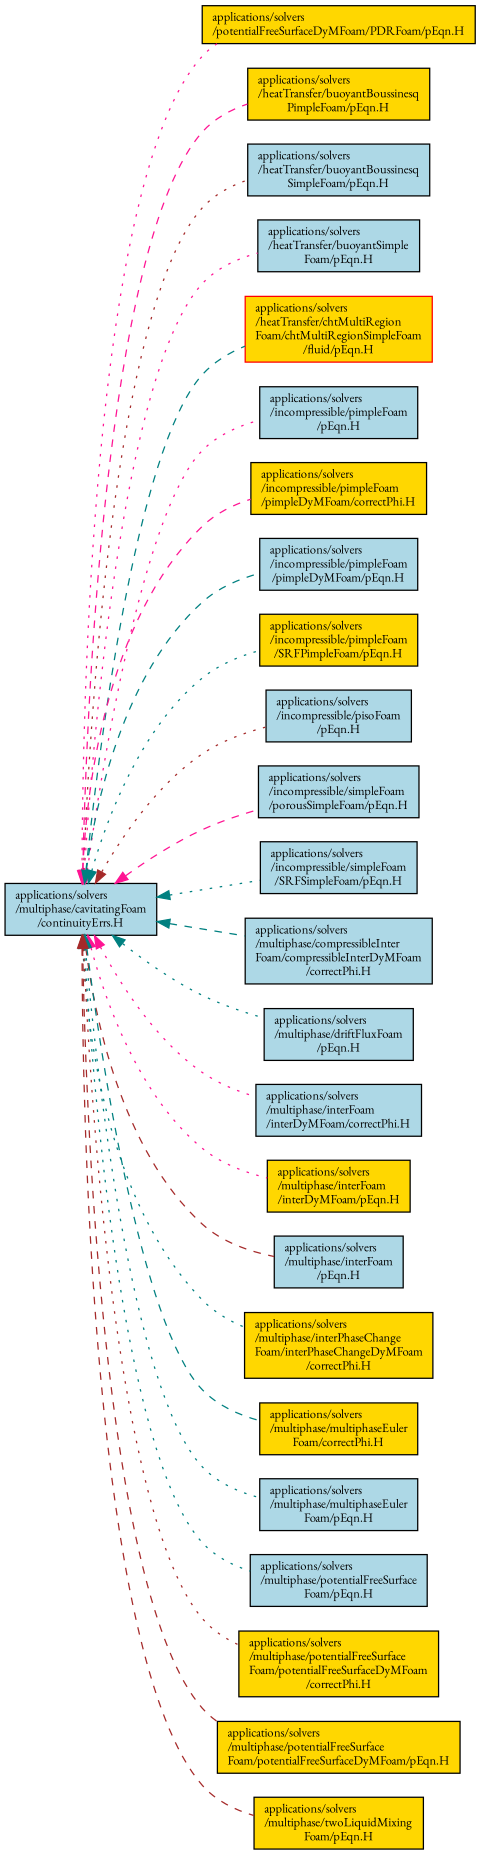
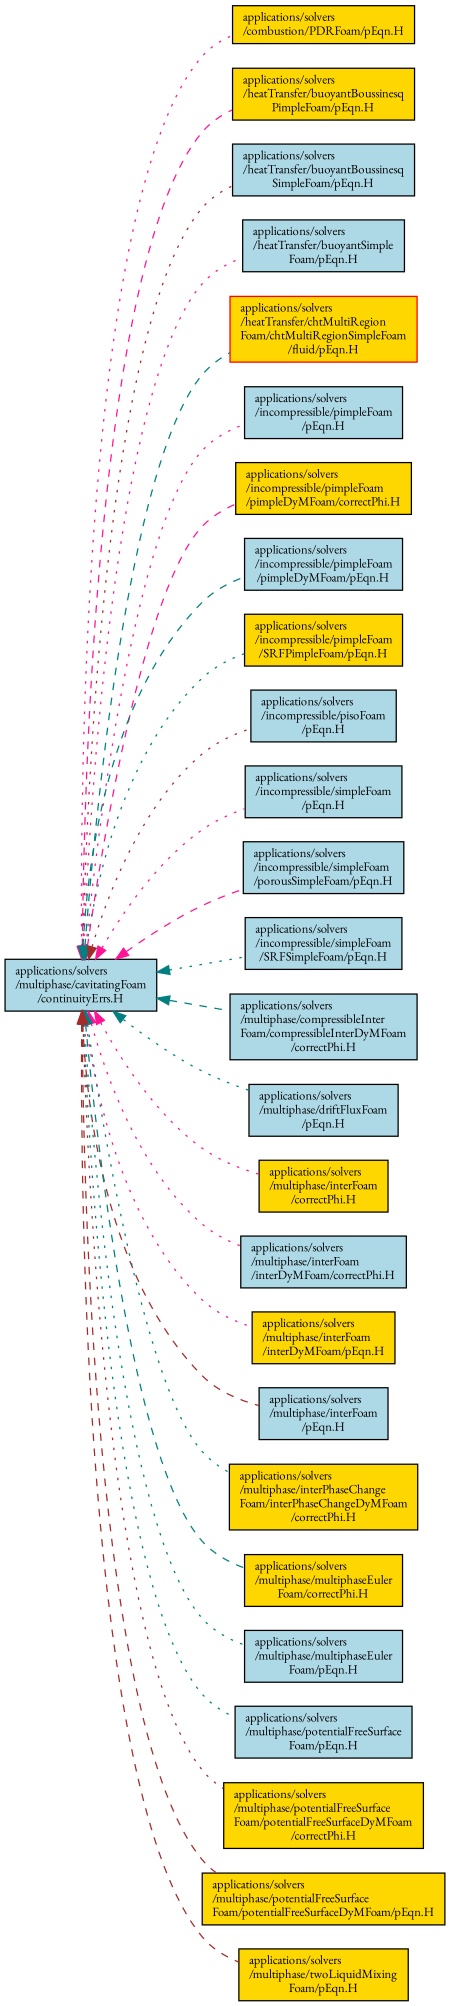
(339, 25) -> (324, 25)
none -> (324, 792)
none -> (324, 1186)
